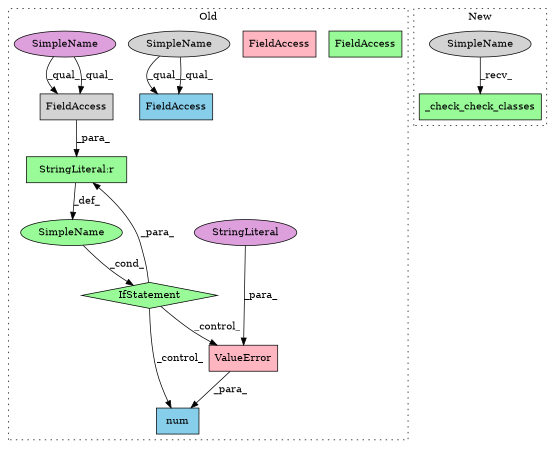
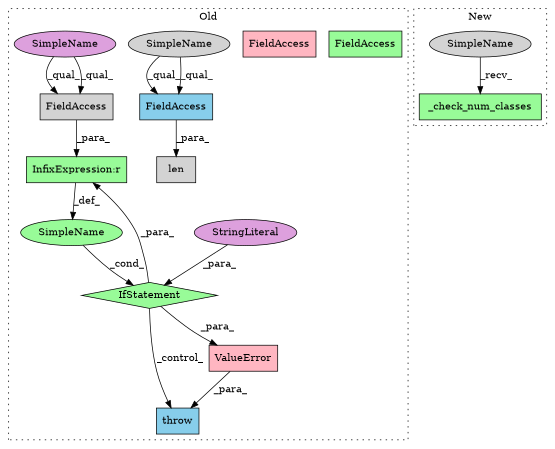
(480, 107) -> (480, 107)
(77, 170) -> (77, 170)
none -> (176, 170)
(245, 292) -> (199, 263)
(217, 327) -> (217, 327)
(178, 421) -> (178, 421)
